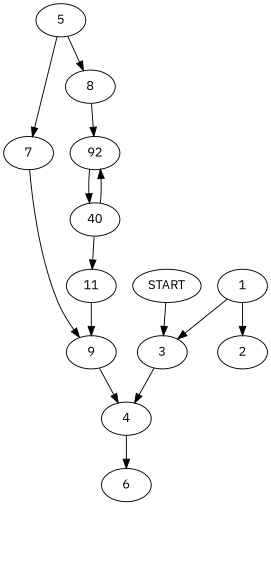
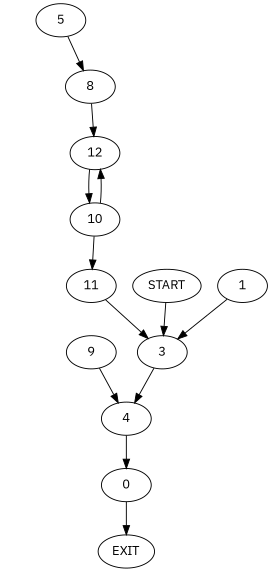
(29, 153) -> none
(95, 153) -> (95, 153)
(95, 219) -> (95, 219)
(91, 315) -> (123, 316)
(243, 352) -> none
(126, 485) -> (126, 485)
none -> (126, 551)
